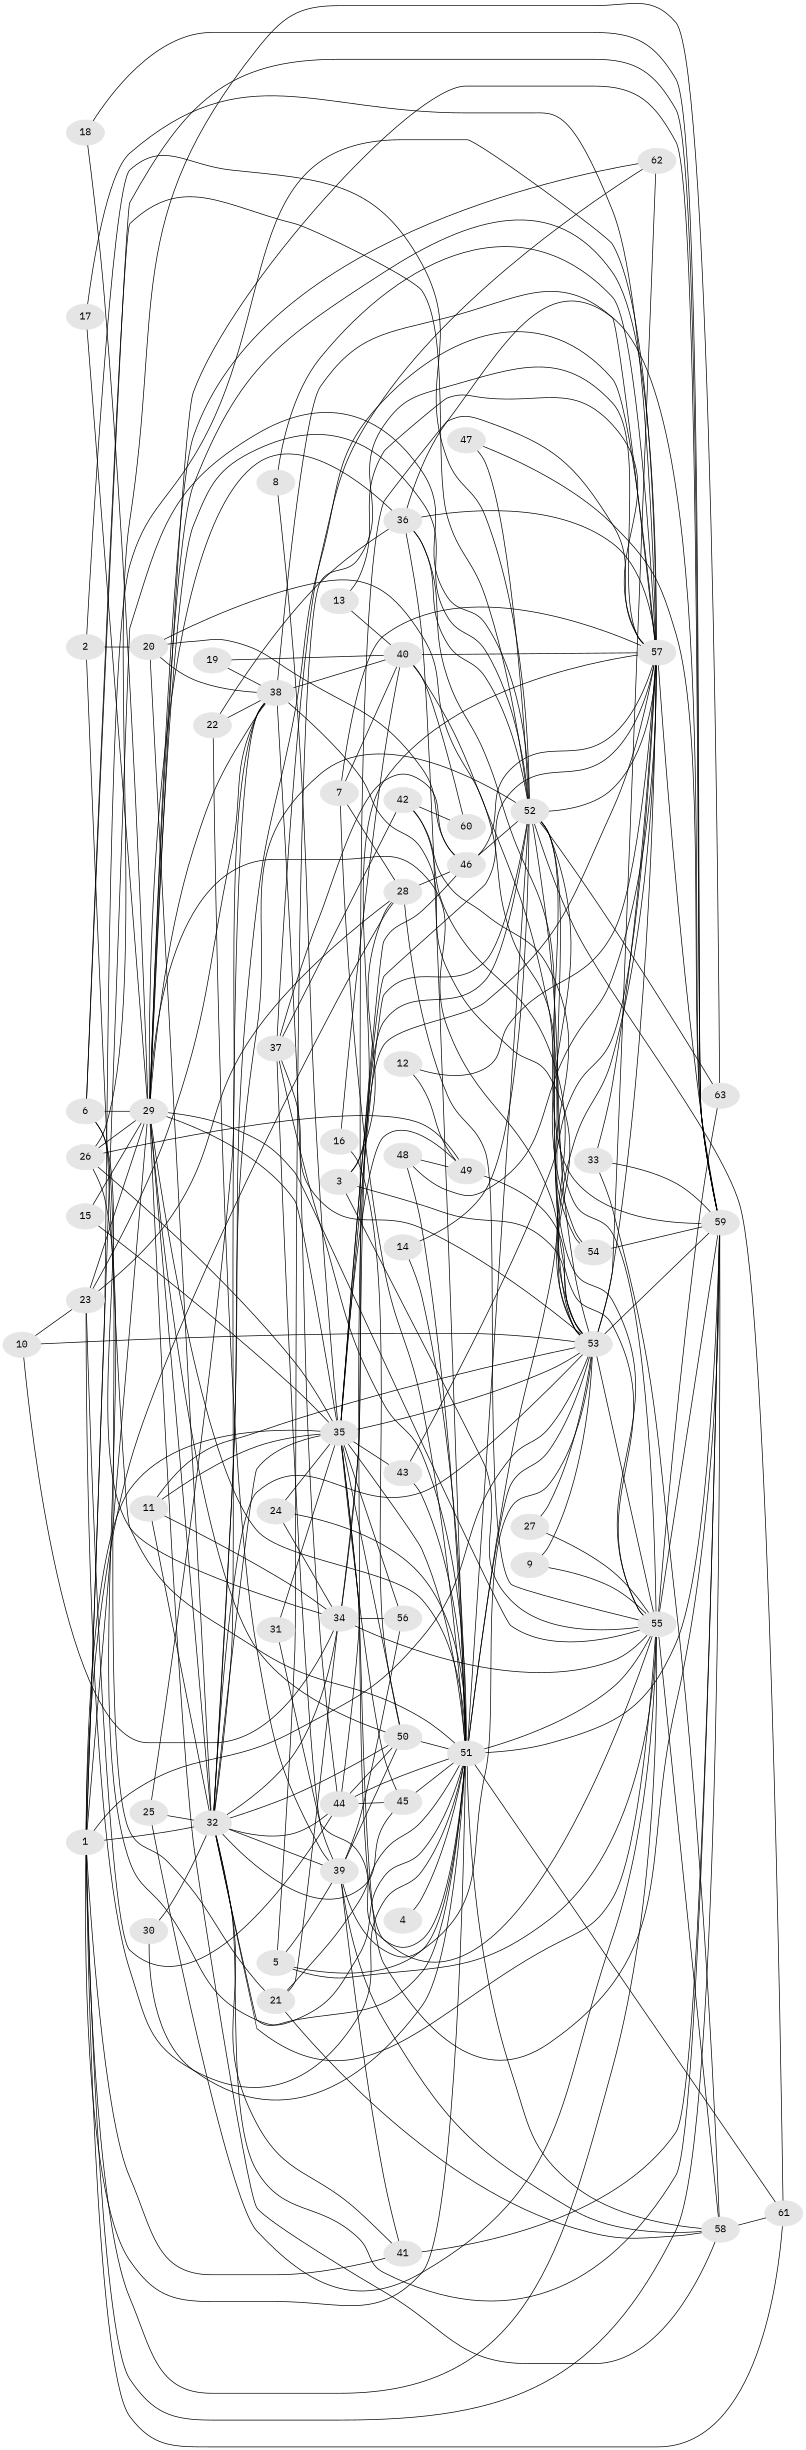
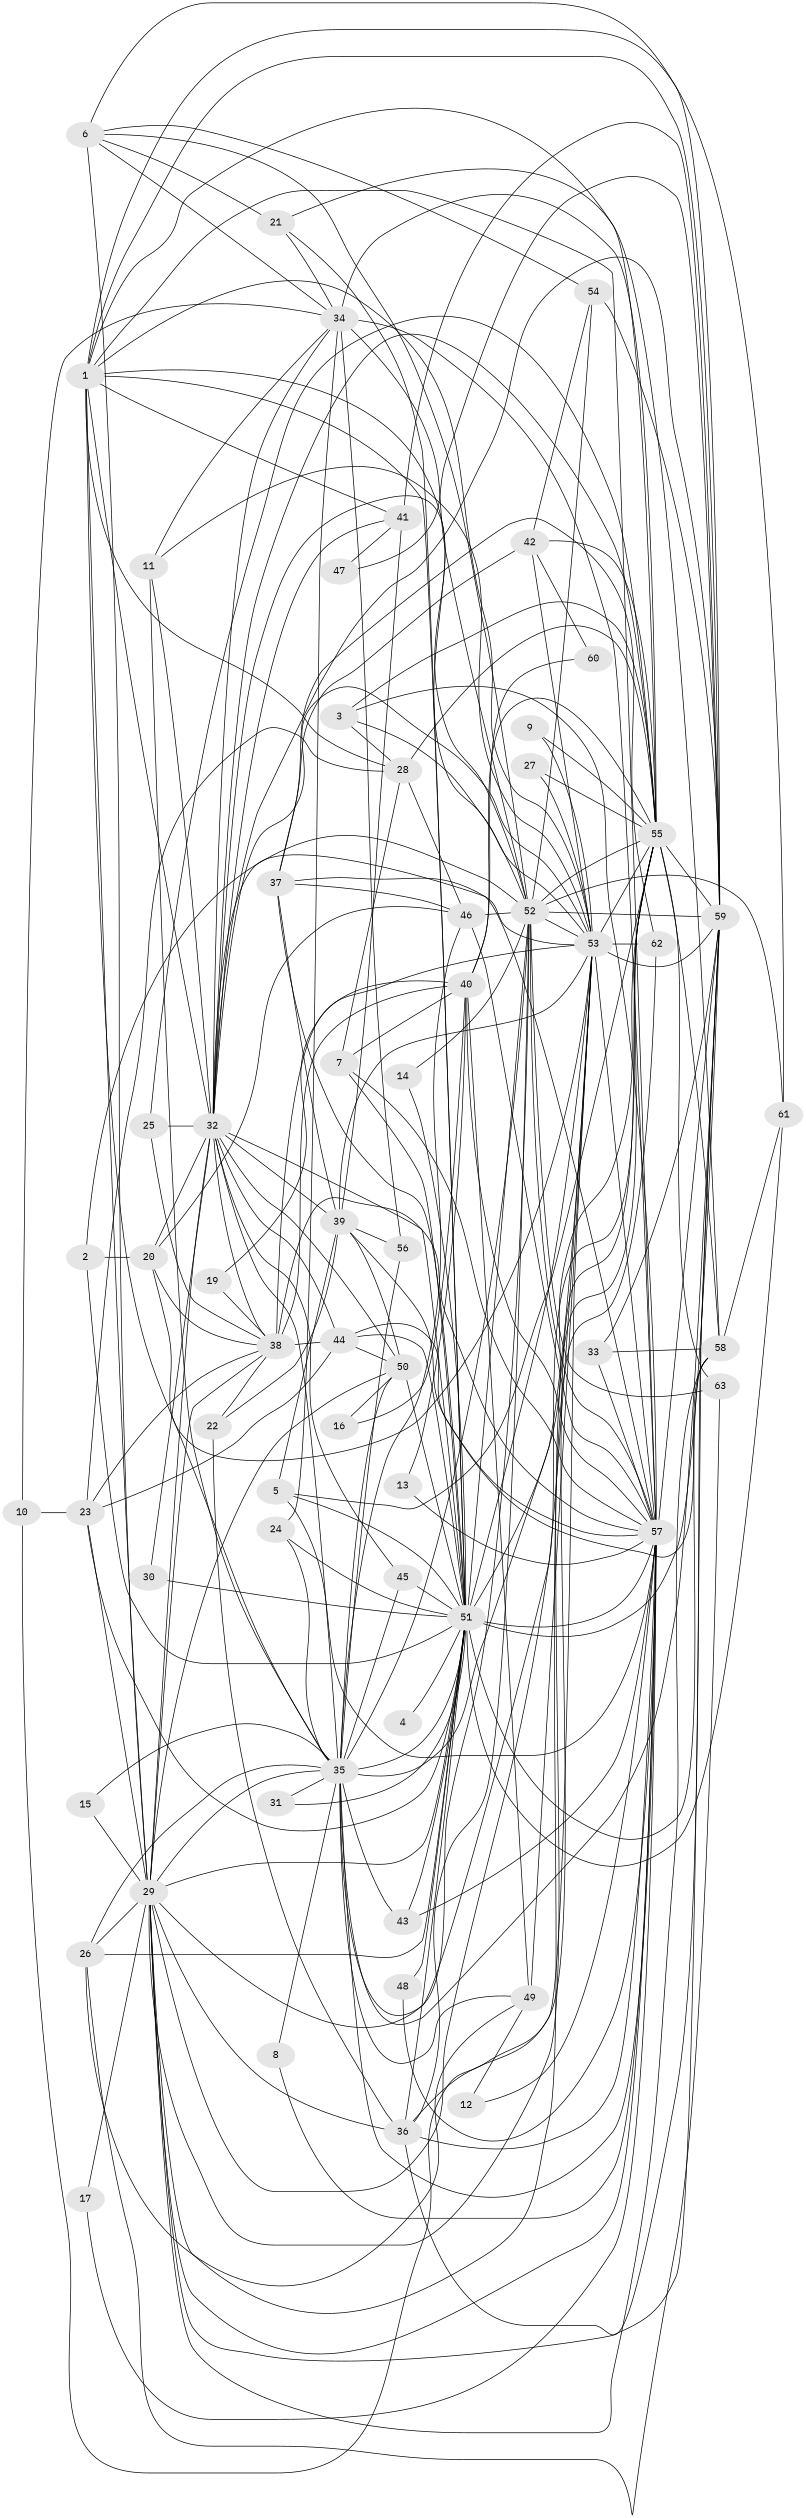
(85, 133) -> none
none -> (349, 177)
(509, 578) -> (371, 545)
none -> (643, 654)
(435, 1163) -> (497, 1467)
(377, 1803) -> none
